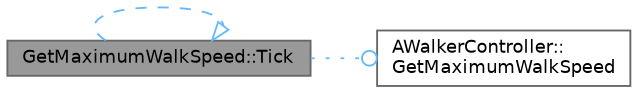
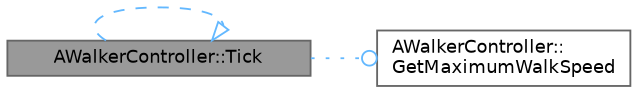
(159, 58) -> (159, 58)
